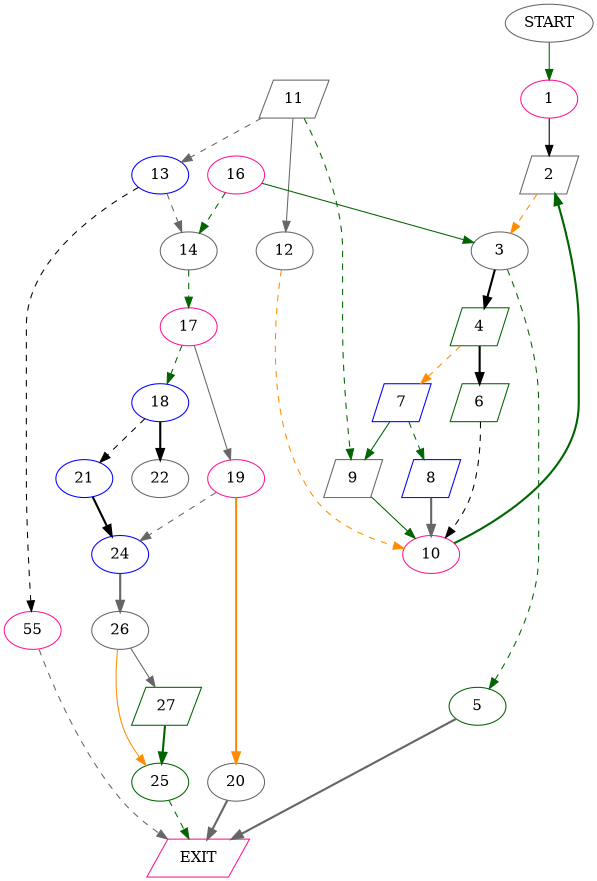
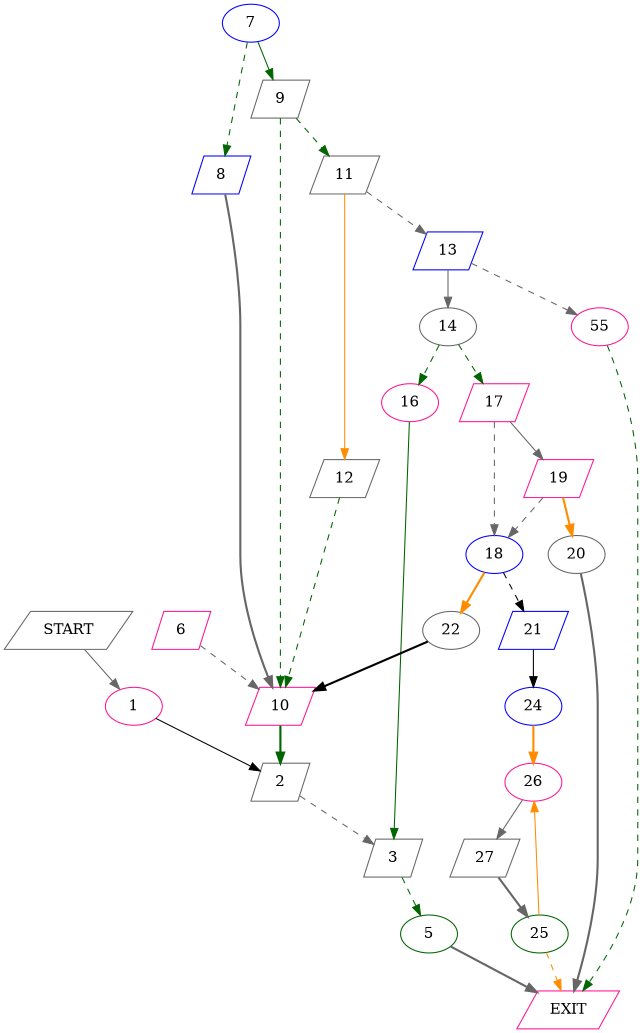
(549, 23) -> (69, 630)
(549, 56) -> (99, 665)
(290, 170) -> (345, 321)
(160, 175) -> (448, 251)
(172, 208) -> (448, 284)
(215, 208) -> (431, 360)
(527, 209) -> (332, 817)
(285, 251) -> (345, 479)
(500, 251) -> (393, 858)
(343, 281) -> (309, 133)
(189, 327) -> (494, 403)
(480, 327) -> none
(176, 360) -> (494, 473)
(26, 370) -> (519, 287)
(402, 403) -> (251, 23)
(480, 403) -> (181, 630)
(286, 434) -> (314, 587)
(160, 435) -> (475, 588)
(476, 478) -> (225, 664)
(84, 479) -> (533, 630)
(236, 479) -> (559, 479)
(100, 511) -> (533, 663)
(183, 514) -> (529, 514)
(389, 514) -> (280, 397)
(431, 554) -> (280, 706)
(120, 587) -> (533, 739)
(120, 630) -> (533, 782)
none -> (376, 664)
(118, 706) -> (537, 863)
(167, 706) -> (485, 858)
(164, 739) -> (510, 893)
(86, 750) -> (638, 667)
(176, 815) -> (552, 966)
